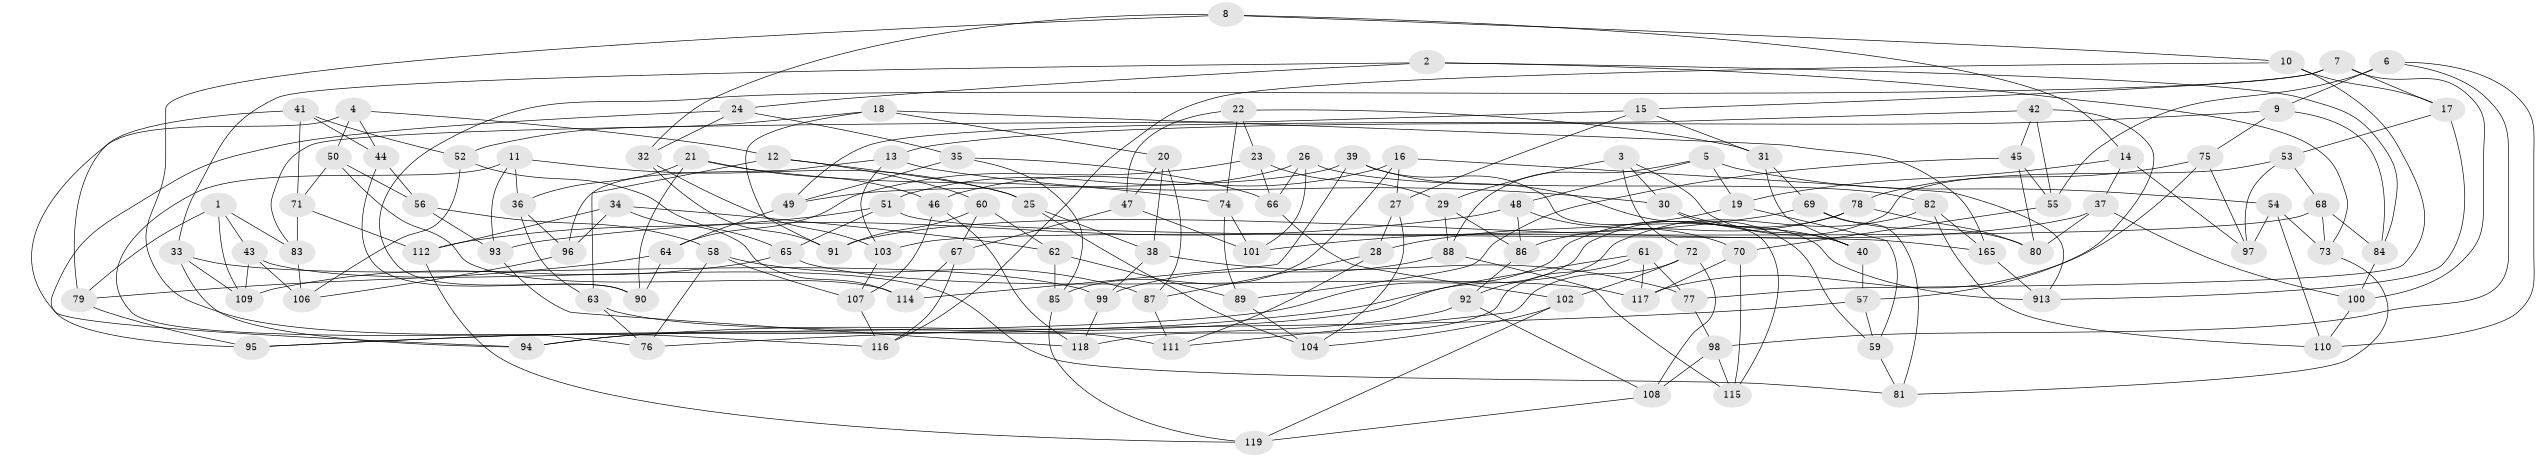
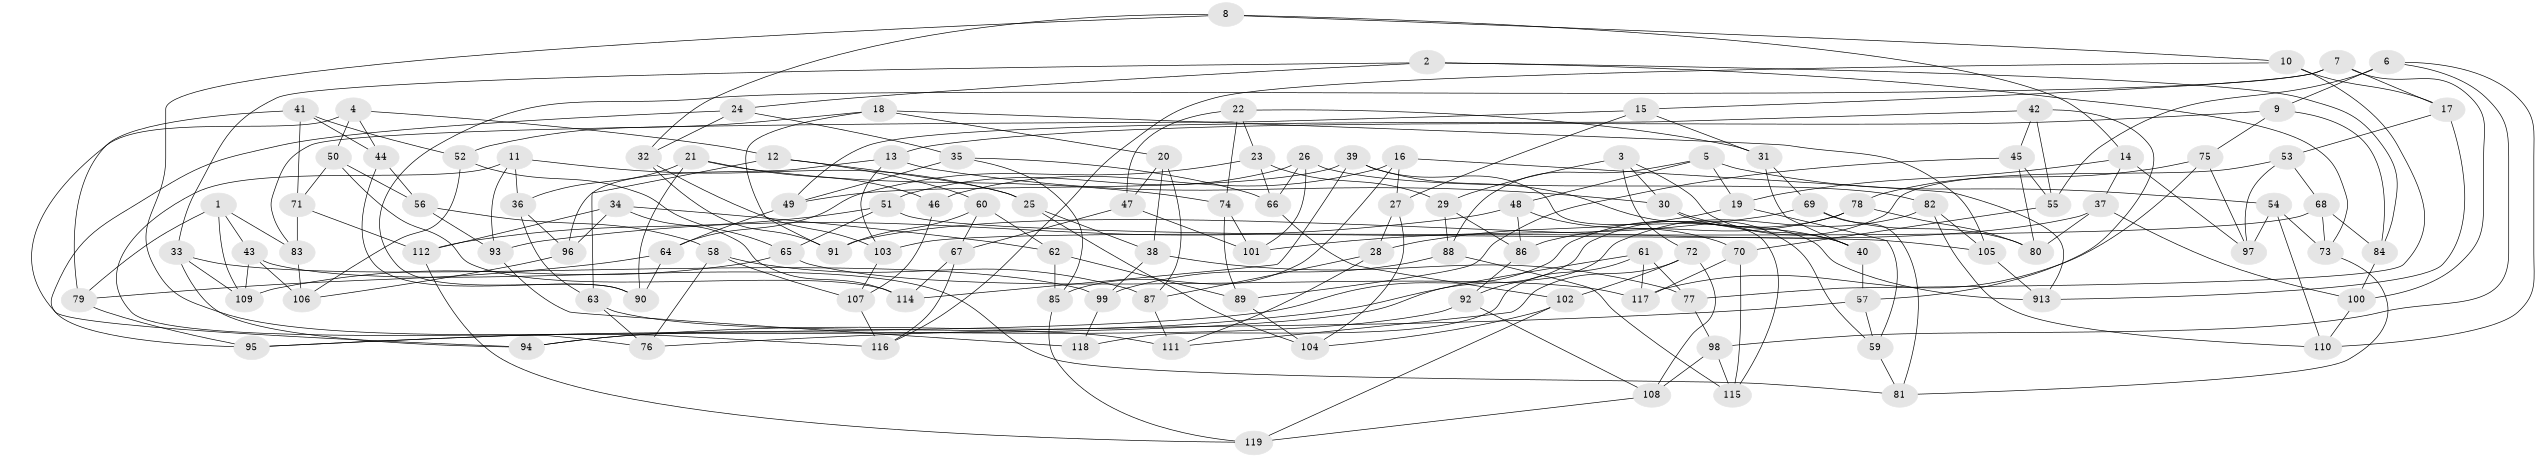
(1987, 253) -> (1987, 253)
(998, 262) -> none
